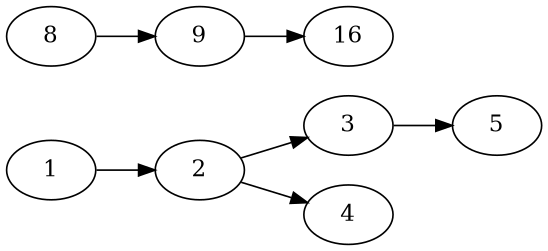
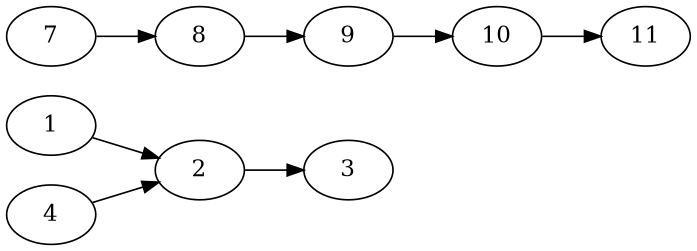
none -> (51, 36)
(348, 36) -> (497, 36)
none -> (646, 36)
(497, 126) -> none
(266, 190) -> (118, 195)
